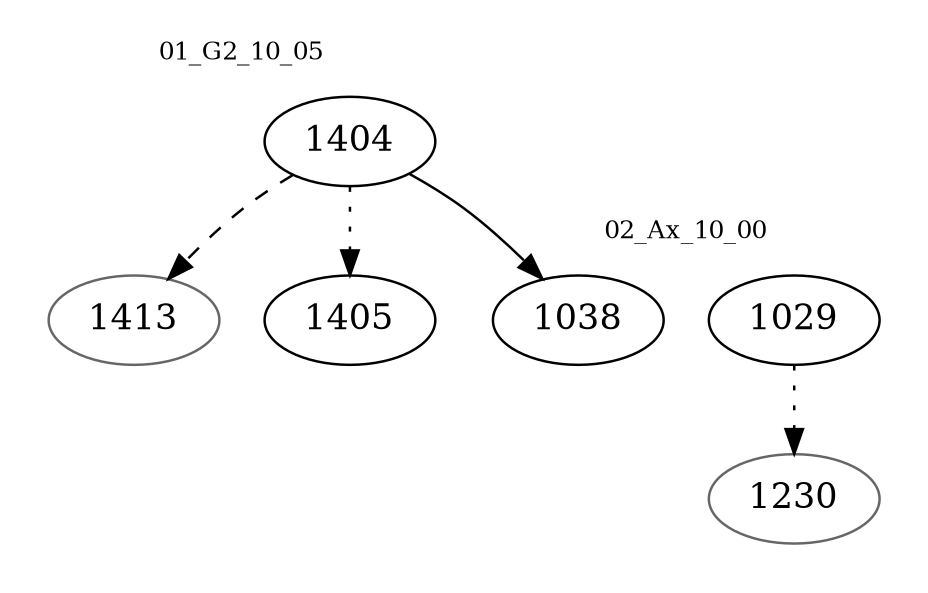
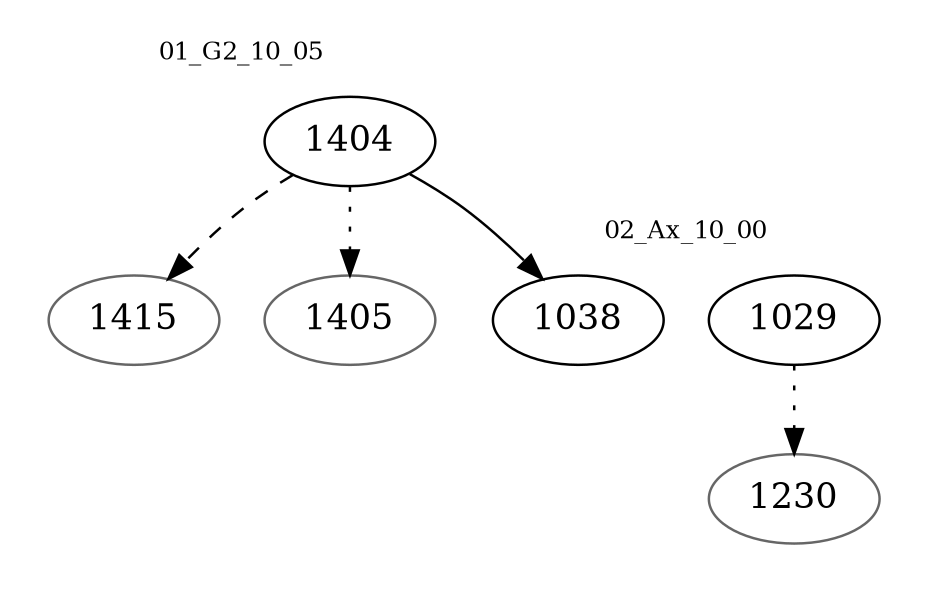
(134, 320) -> (134, 320)
(350, 320) -> (350, 320)
